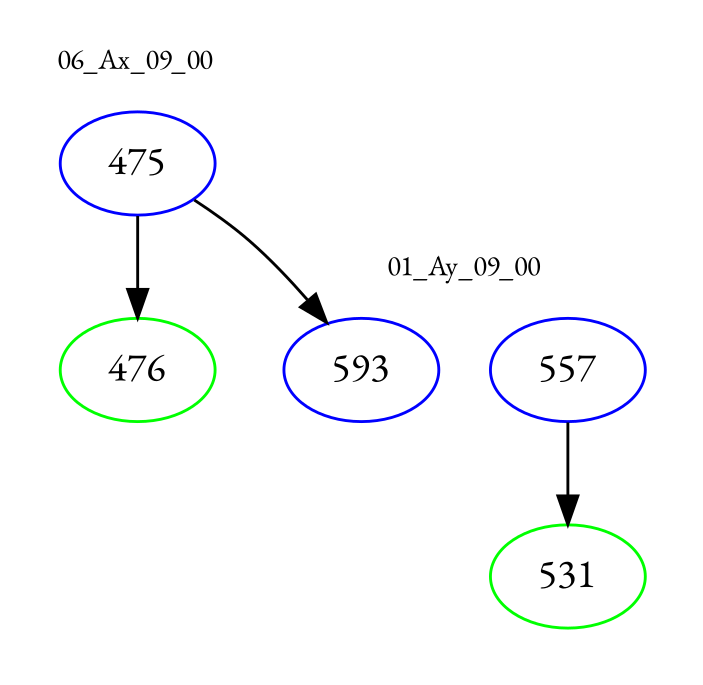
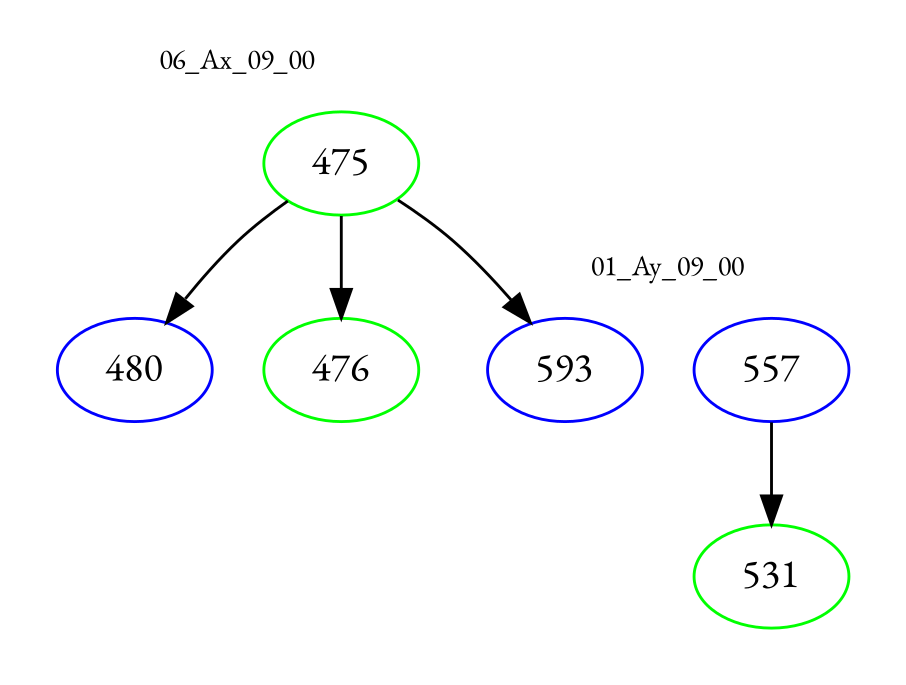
(138, 163) -> (341, 163)
none -> (135, 370)
